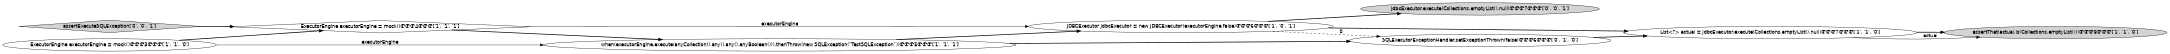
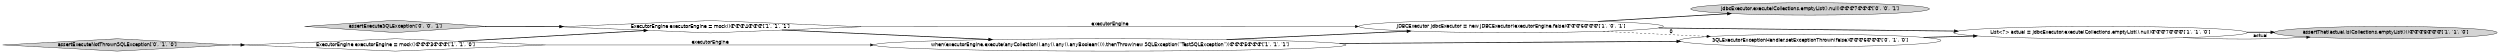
(110, 45) -> (395, 45)
none -> (117, 45)
